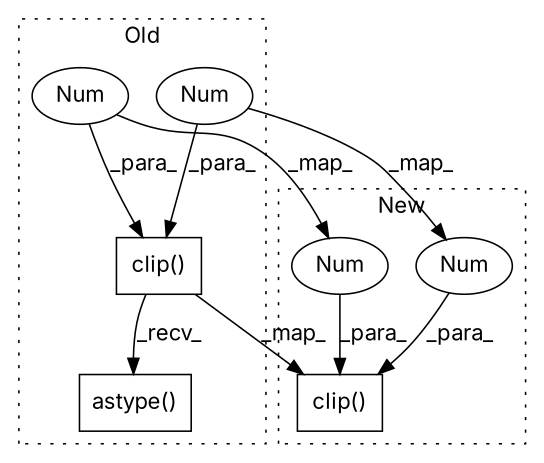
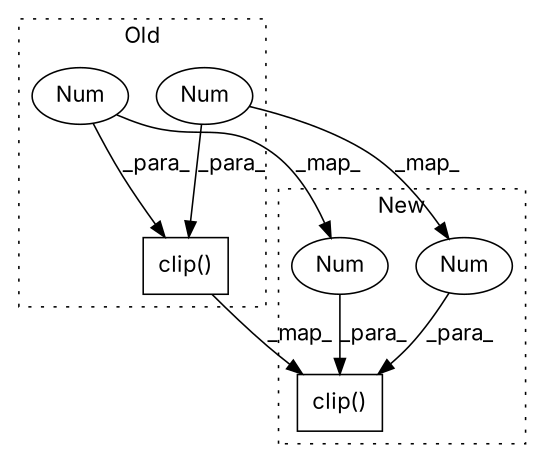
(135, 403) -> none
